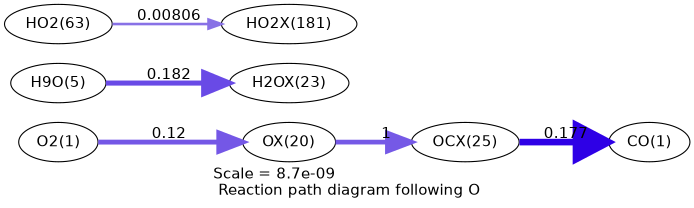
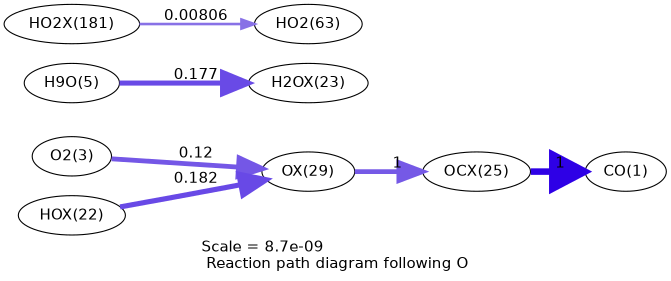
(160, 24) -> (190, 24)
(167, 75) -> (194, 75)
(564, 134) -> (558, 163)
(58, 142) -> (72, 156)
(289, 142) -> (308, 172)
none -> (72, 215)
